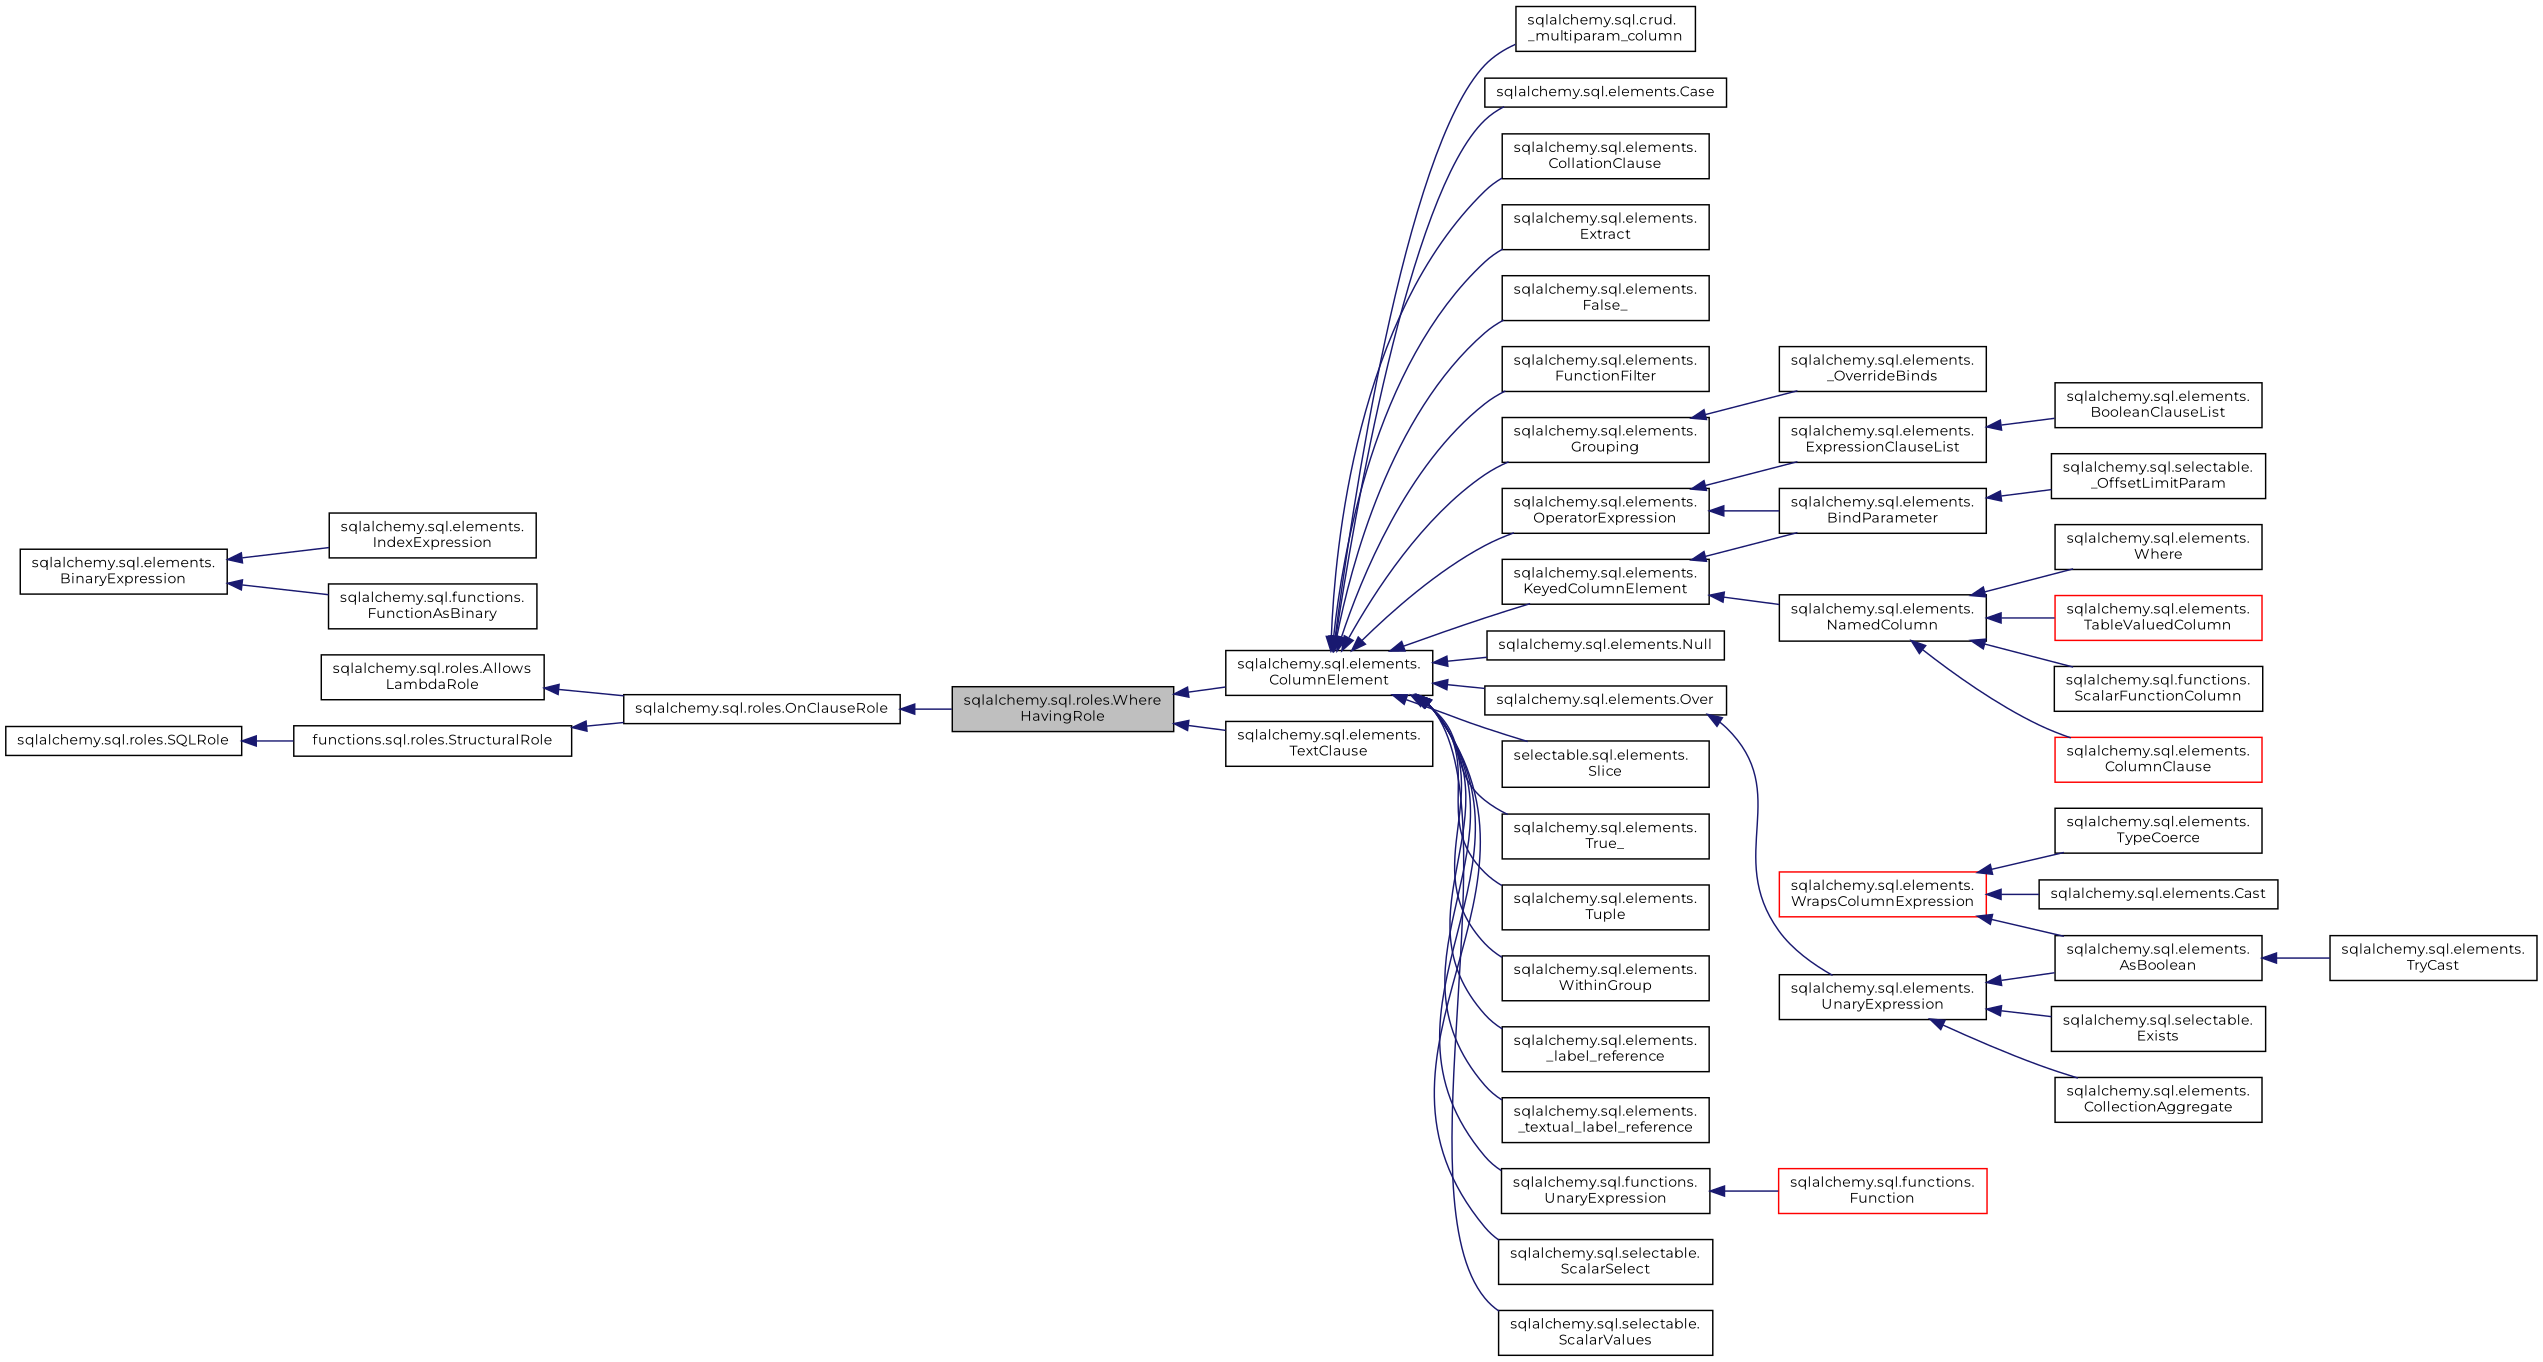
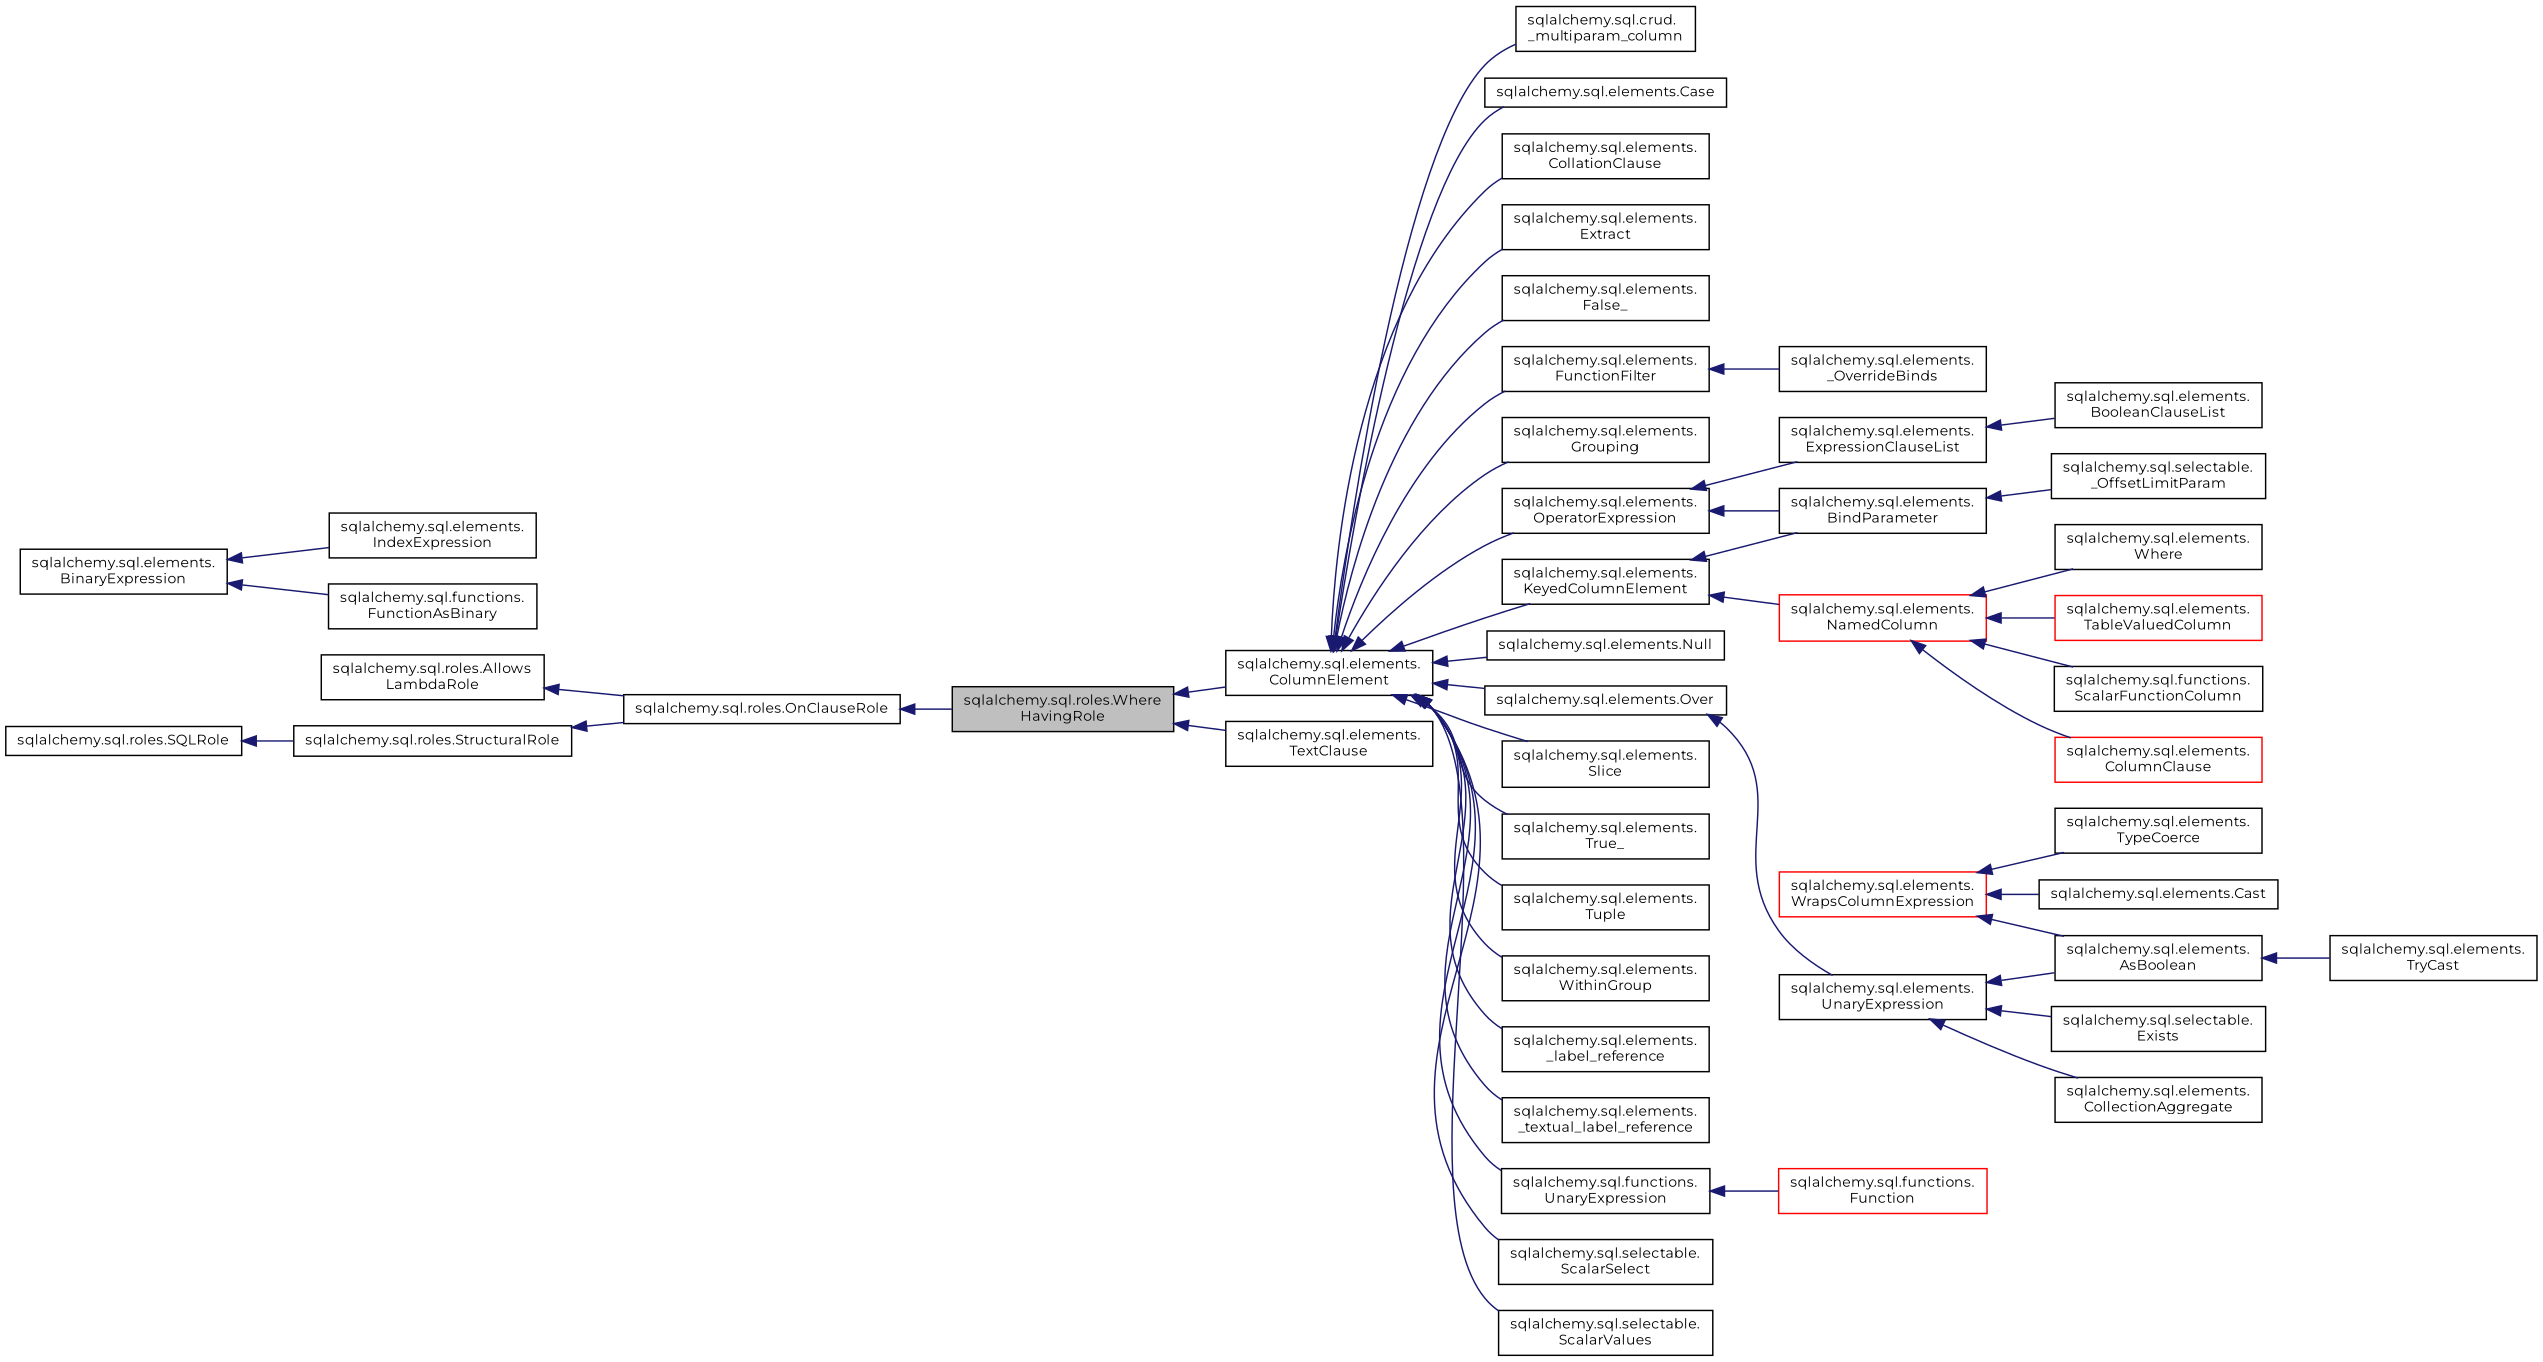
(1751, 403) -> (1752, 369)
(1883, 618) -> (1883, 618)
(433, 741) -> (433, 741)
(1606, 764) -> (1606, 764)
